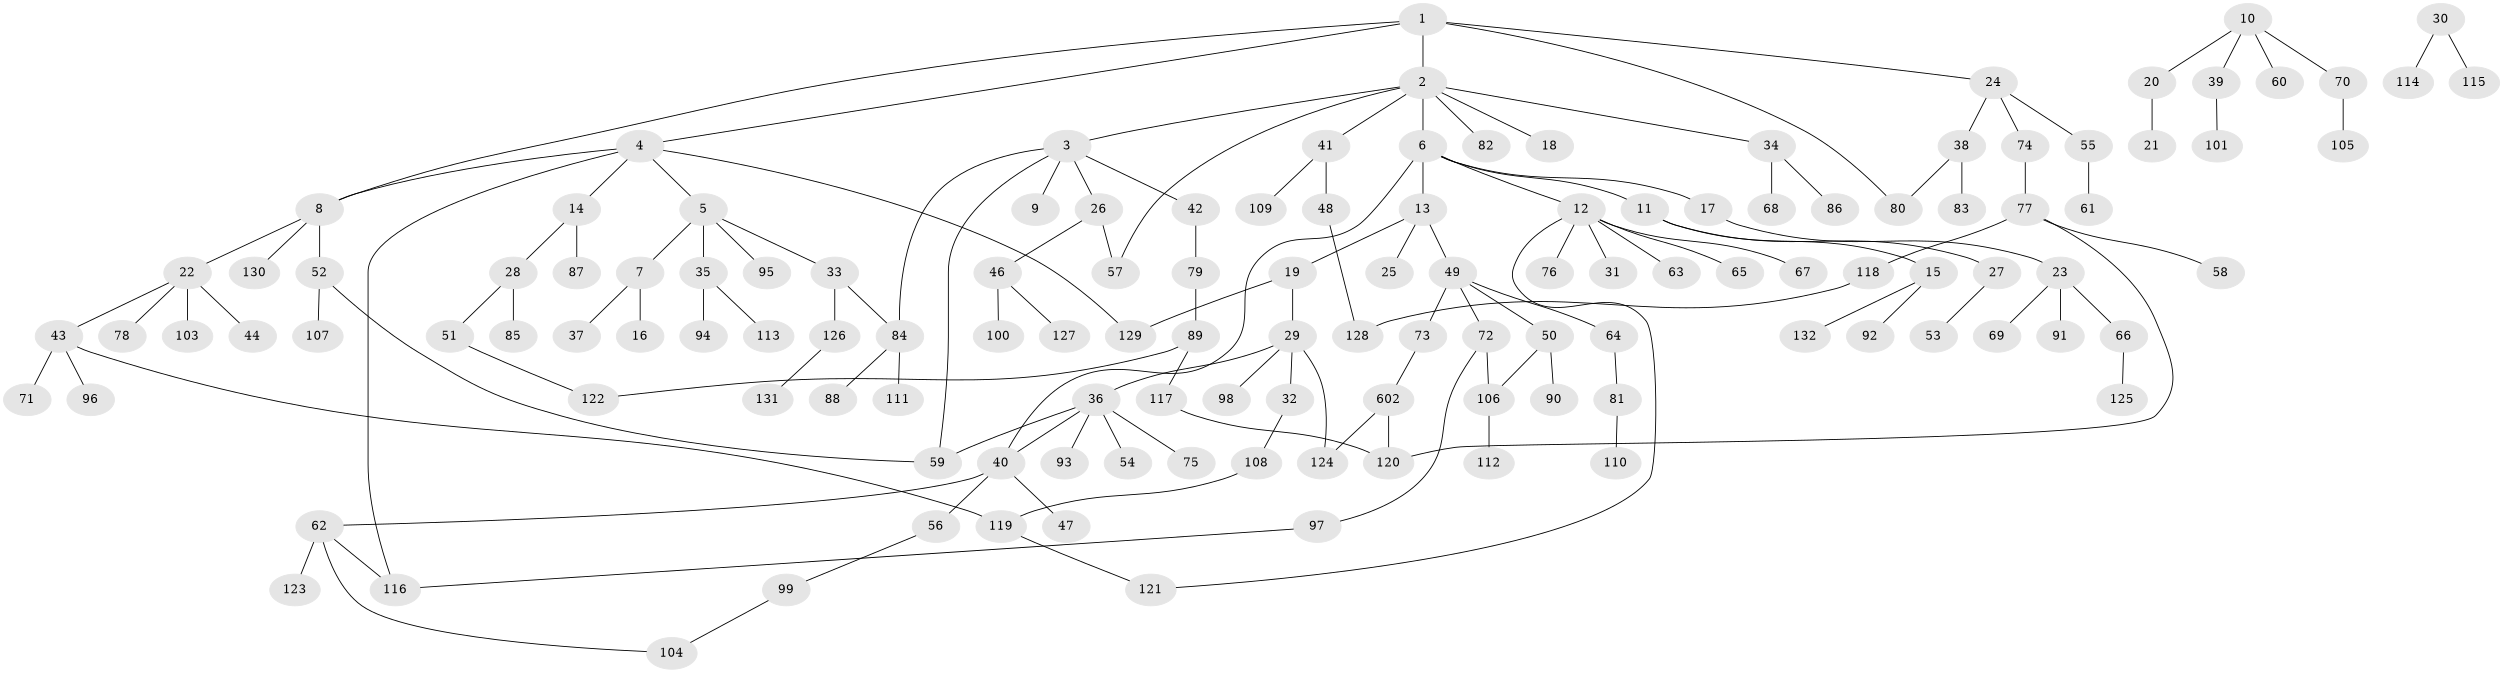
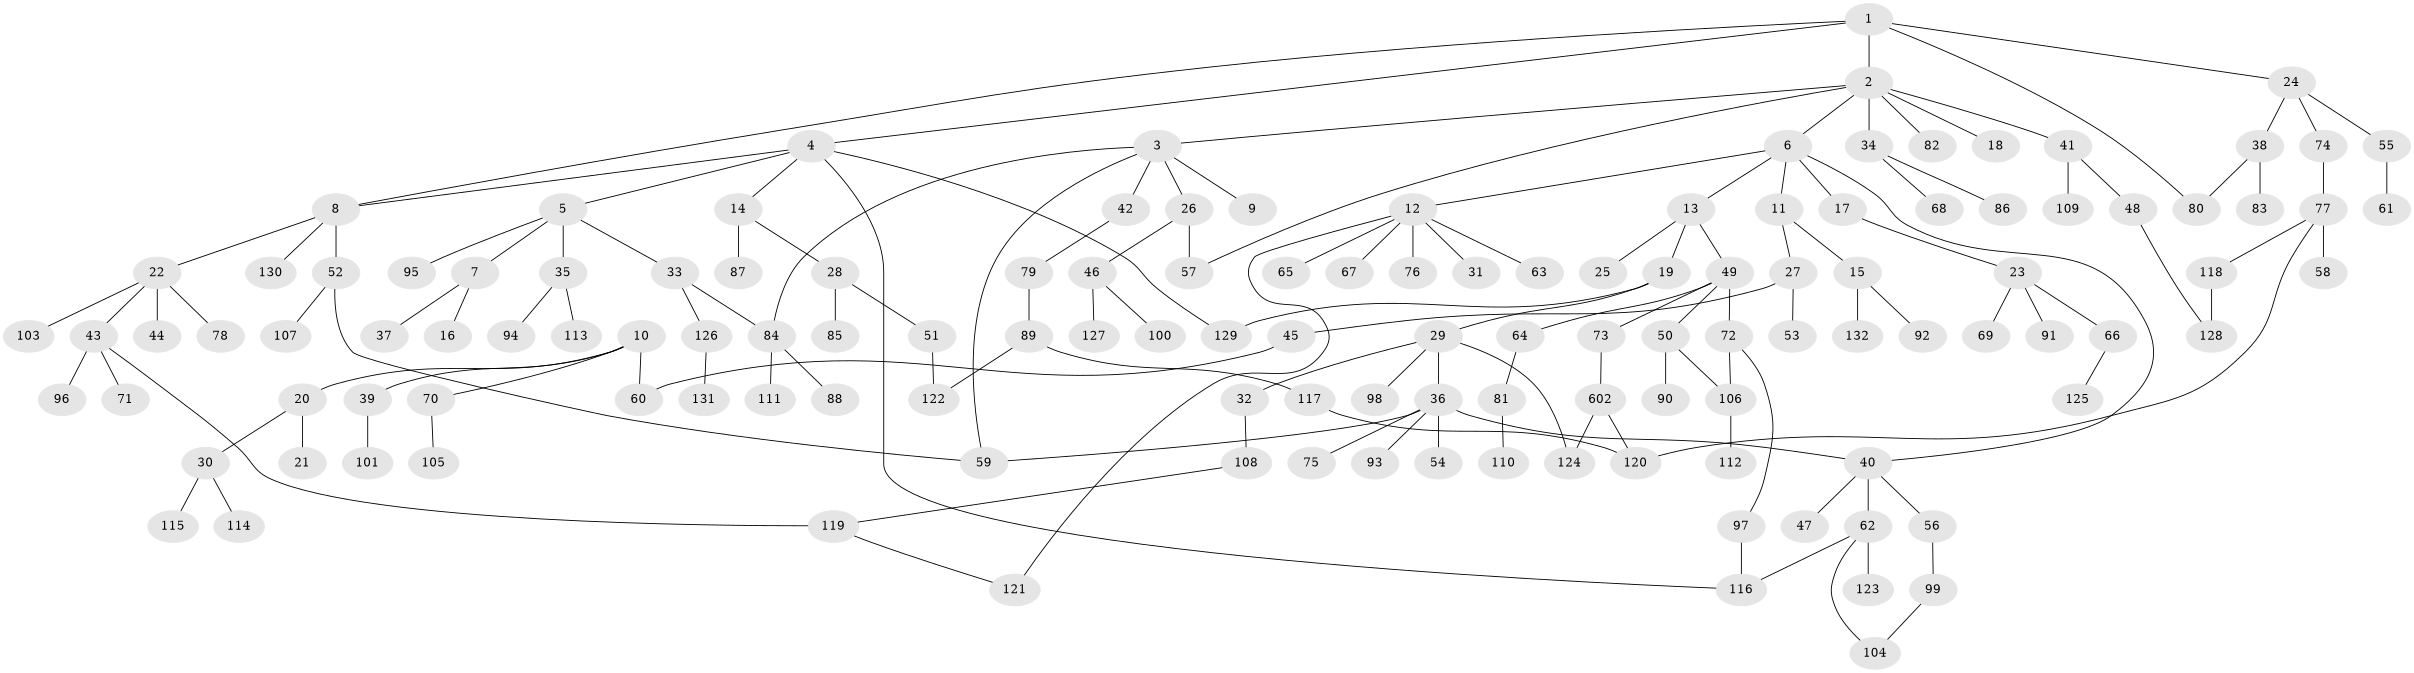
none -> (1291, 336)
none -> (254, 432)
